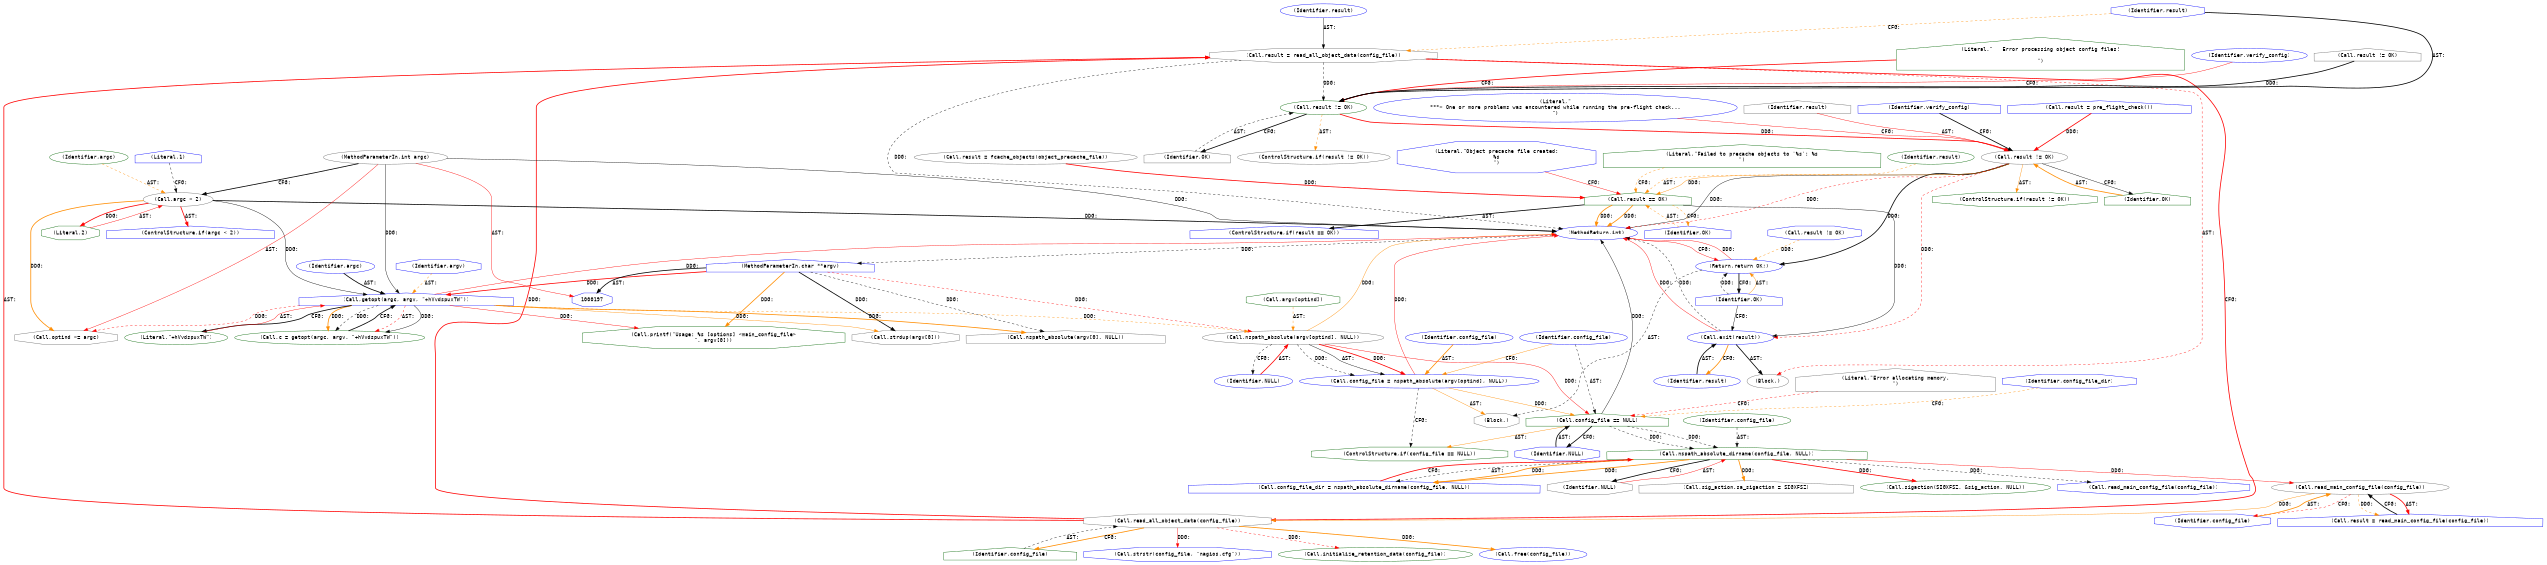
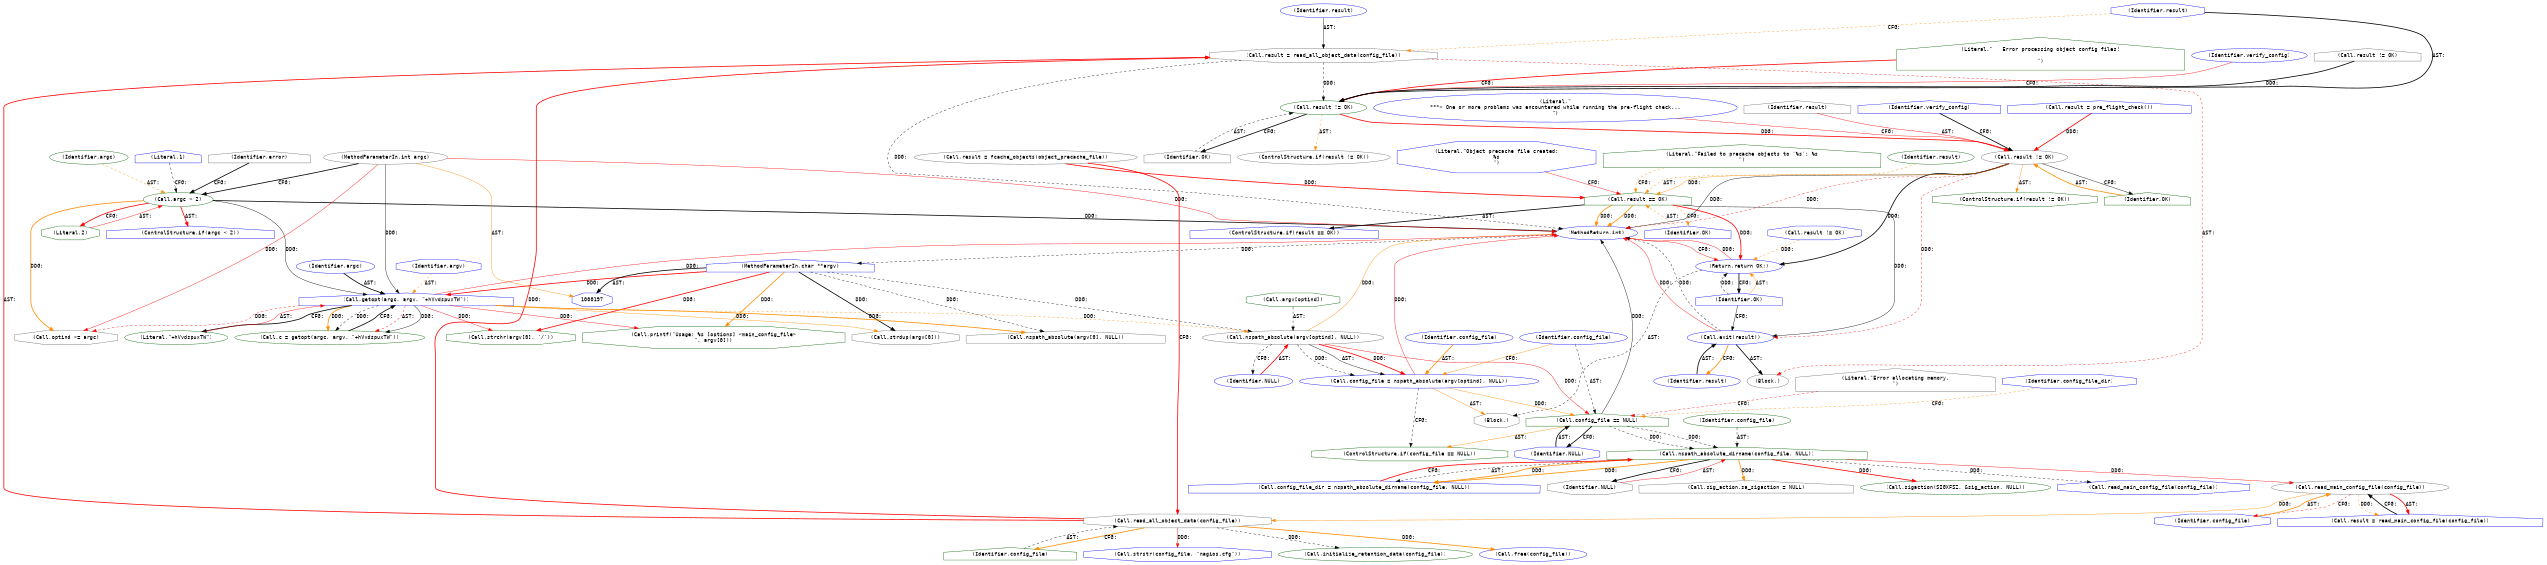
none -> (259, 157)
(1001, 183) -> (1001, 183)
(178, 199) -> (178, 199)
(114, 216) -> (114, 216)
none -> (1724, 219)
(492, 233) -> (492, 233)
(274, 250) -> (274, 250)
(1038, 301) -> (1038, 301)
(1293, 317) -> (1293, 317)
none -> (511, 338)
(2229, 390) -> (1179, 303)
(1746, 487) -> (1746, 487)
(1276, 538) -> (1276, 538)
